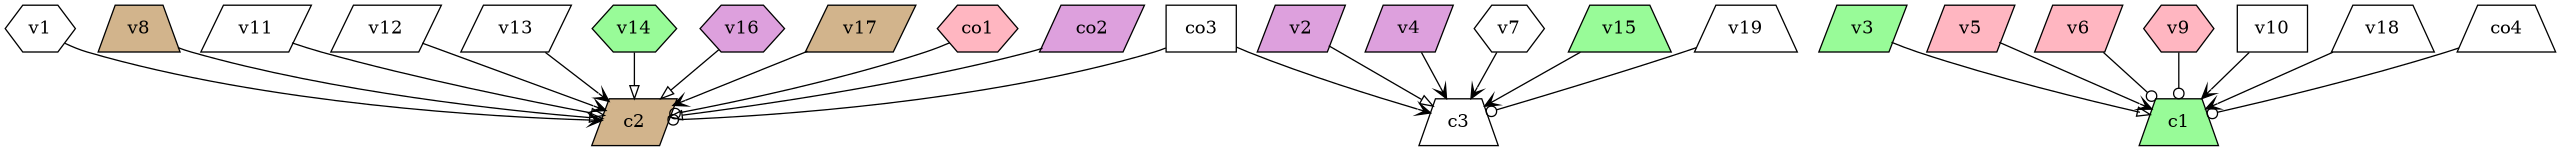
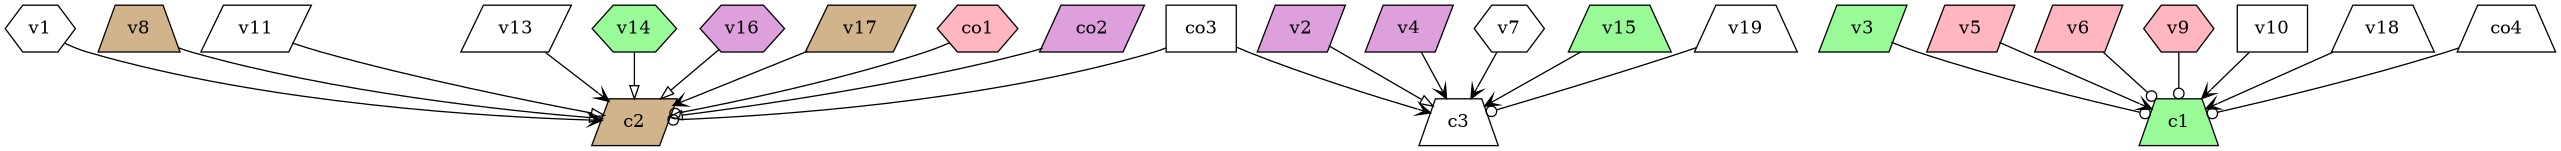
(386, 29) -> none
(2015, 81) -> (2015, 81)
